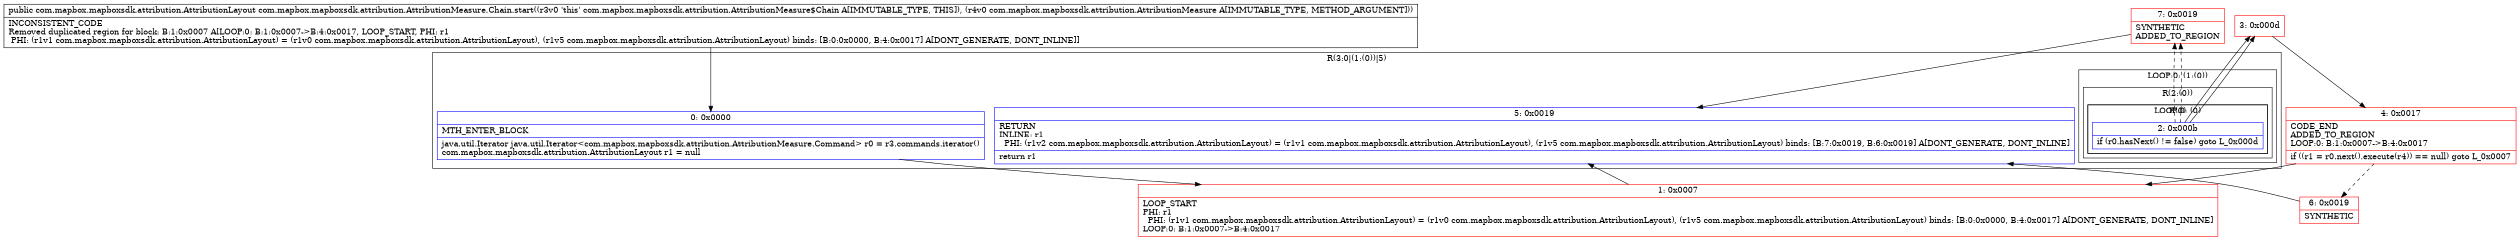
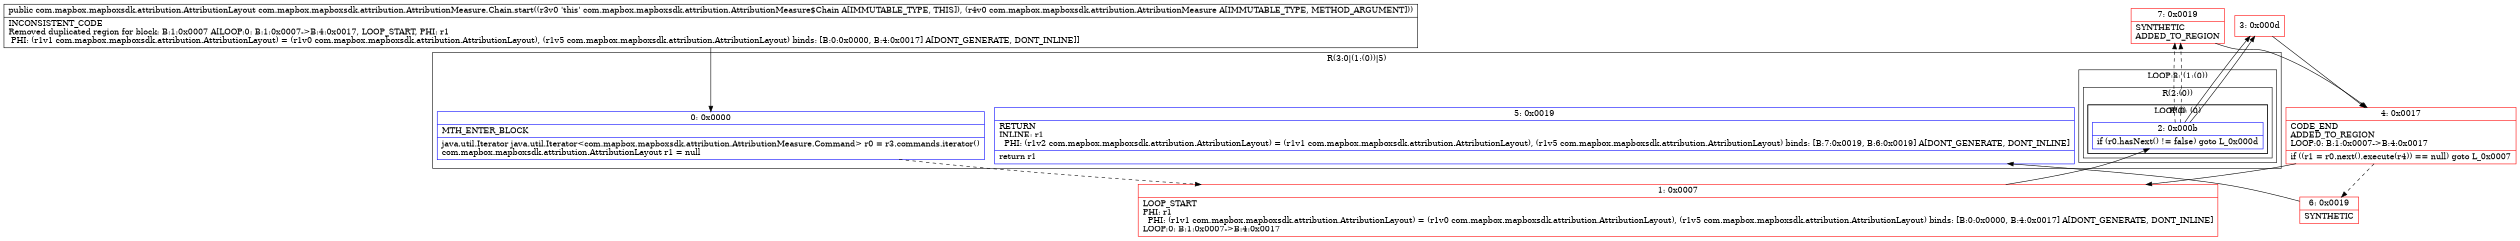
(1917, 71) -> (2293, 62)
(2178, 76) -> (2178, 76)
(1047, 173) -> (1047, 173)
(1611, 175) -> (2072, 172)
